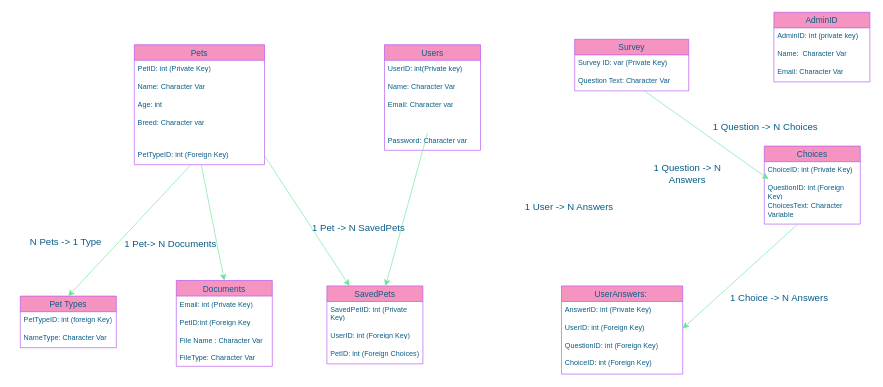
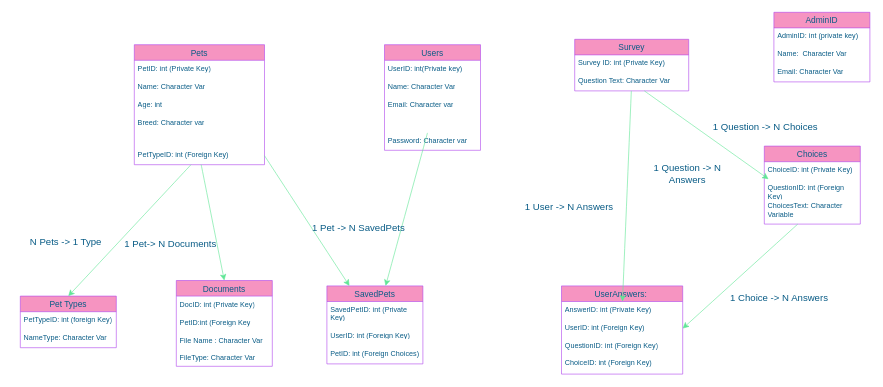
(629, 63) -> (628, 63)
none -> (629, 133)
(221, 305) -> (222, 305)
